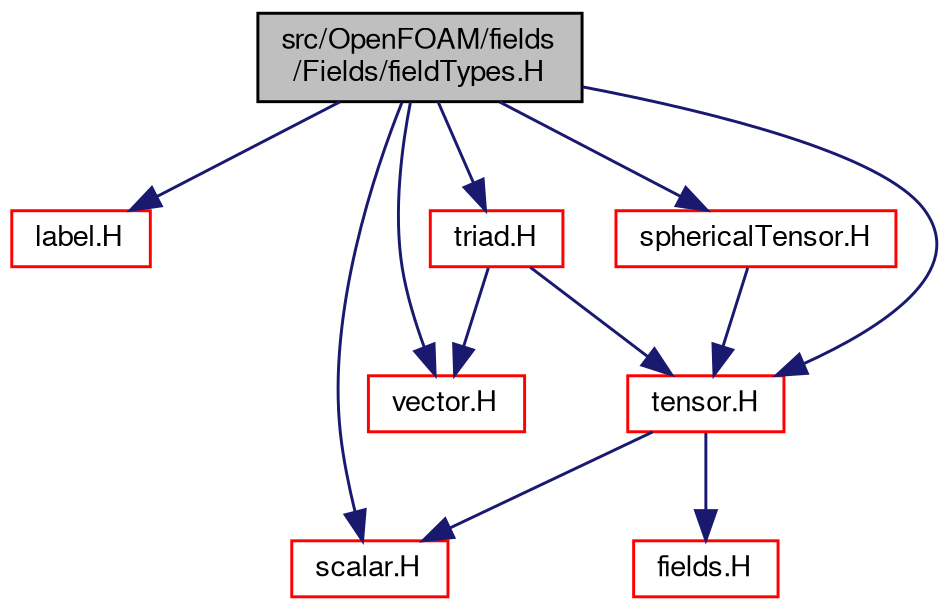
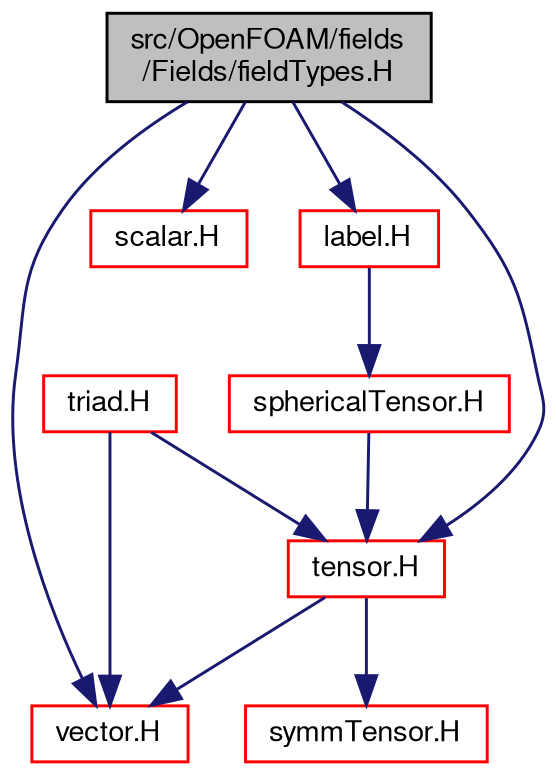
(456, 142) -> none
(590, 149) -> (369, 306)
(551, 480) -> (251, 643)
(706, 569) -> (366, 734)
